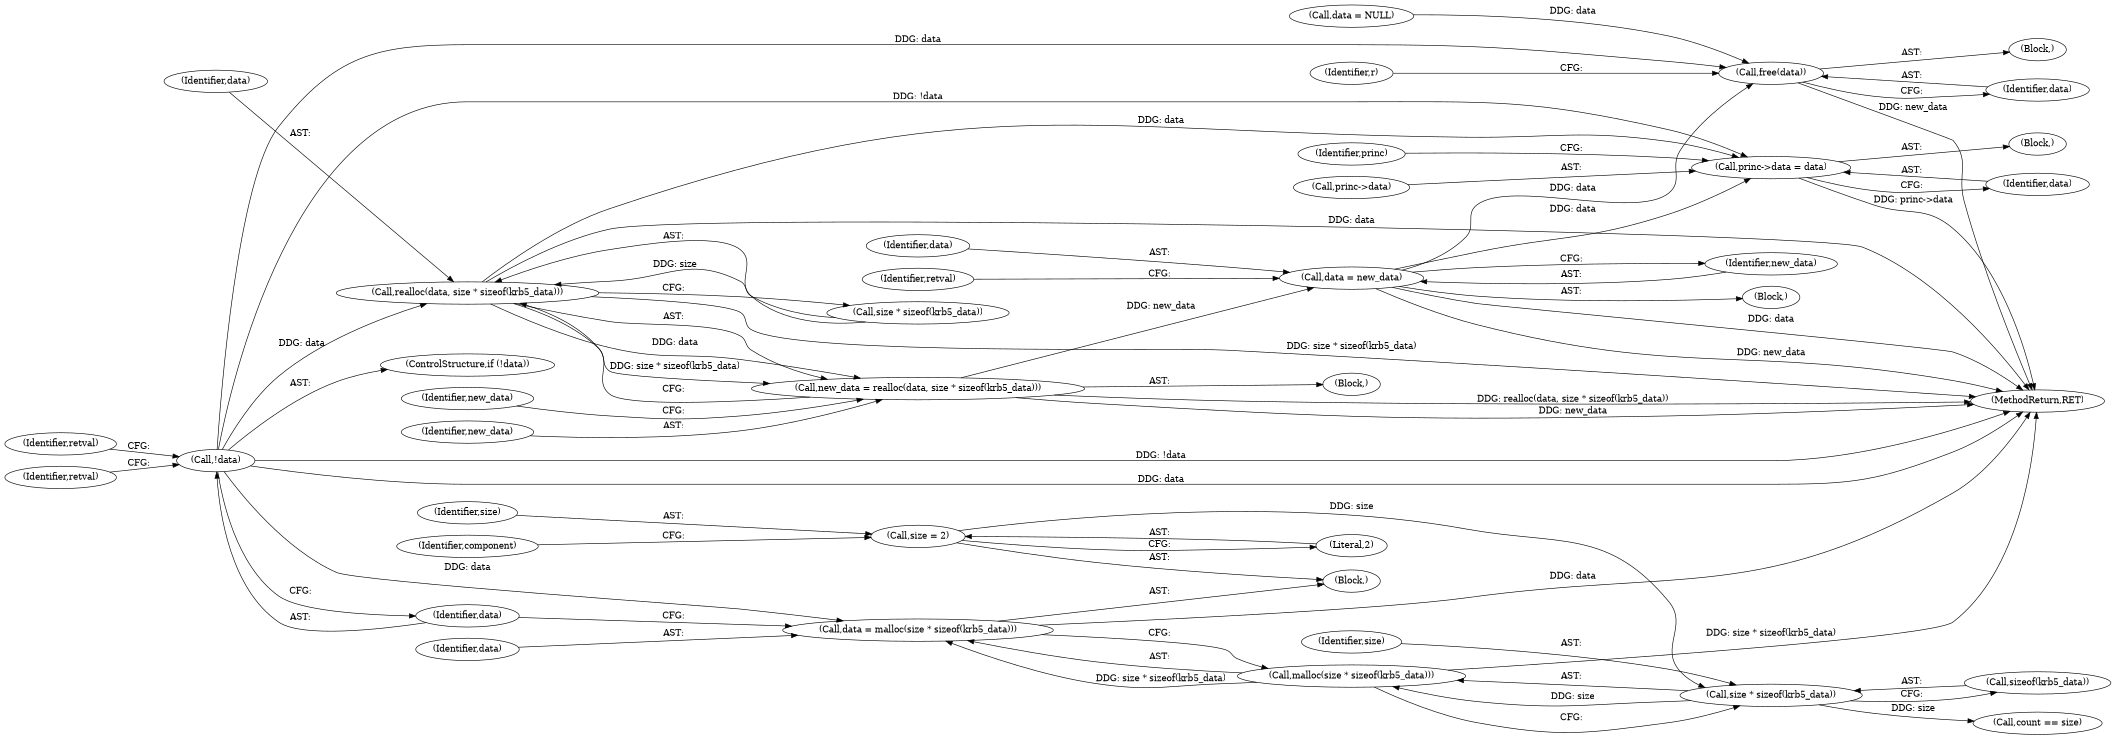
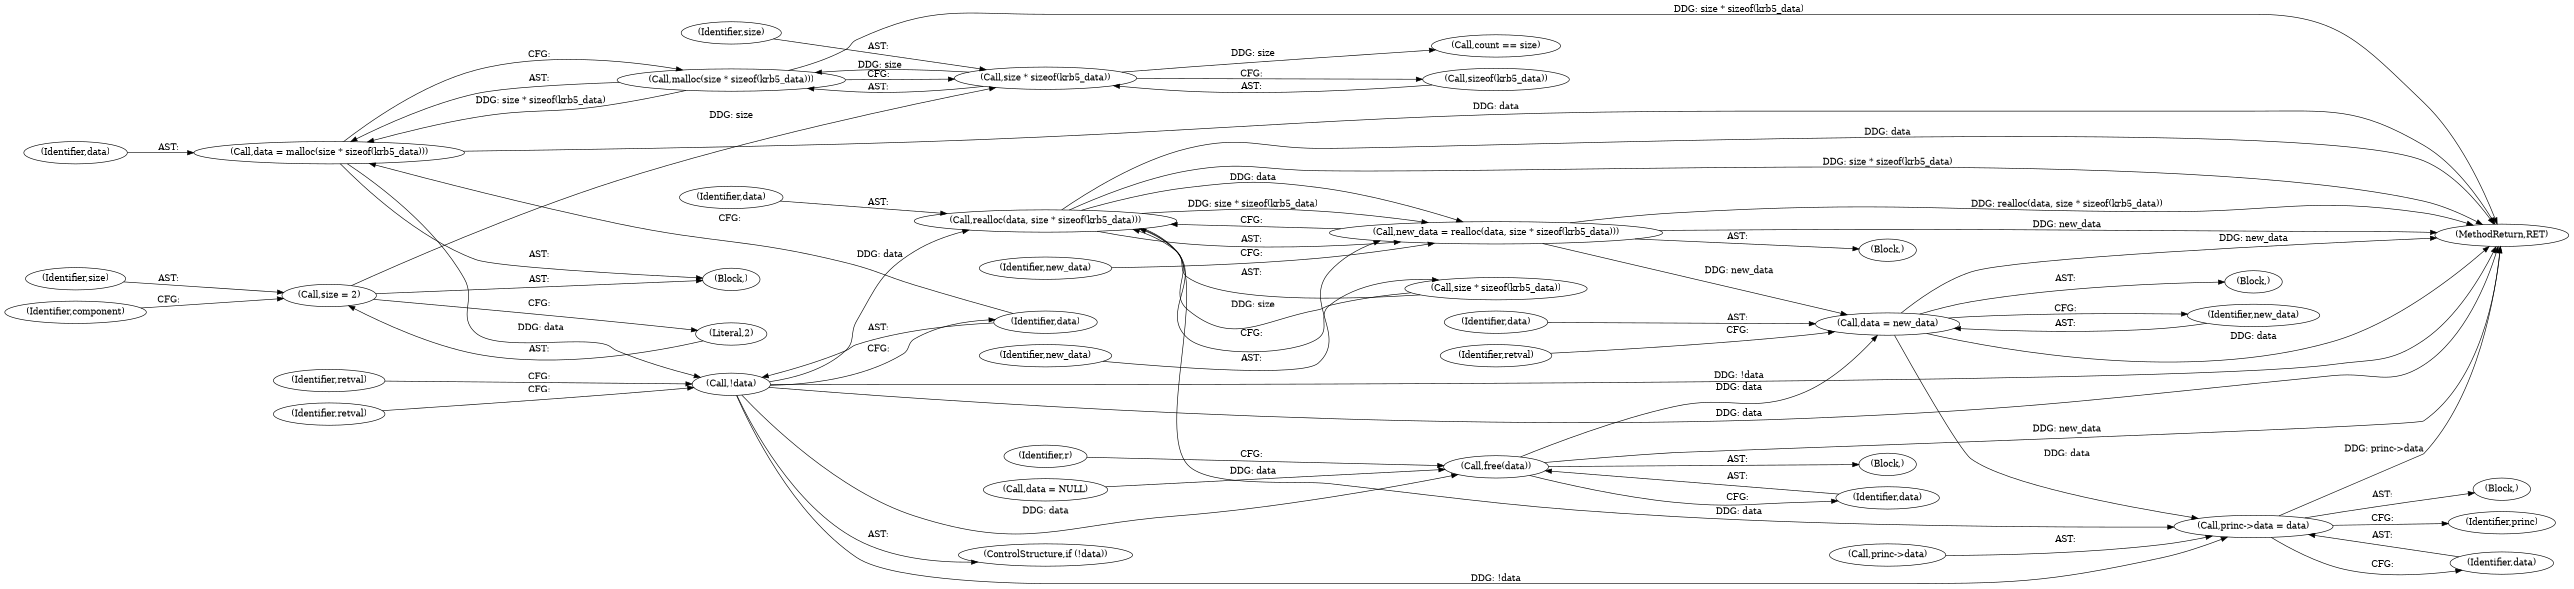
(1554, 154) -> (2387, 524)
(1588, 201) -> (1702, 403)
(511, 591) -> (477, 334)
